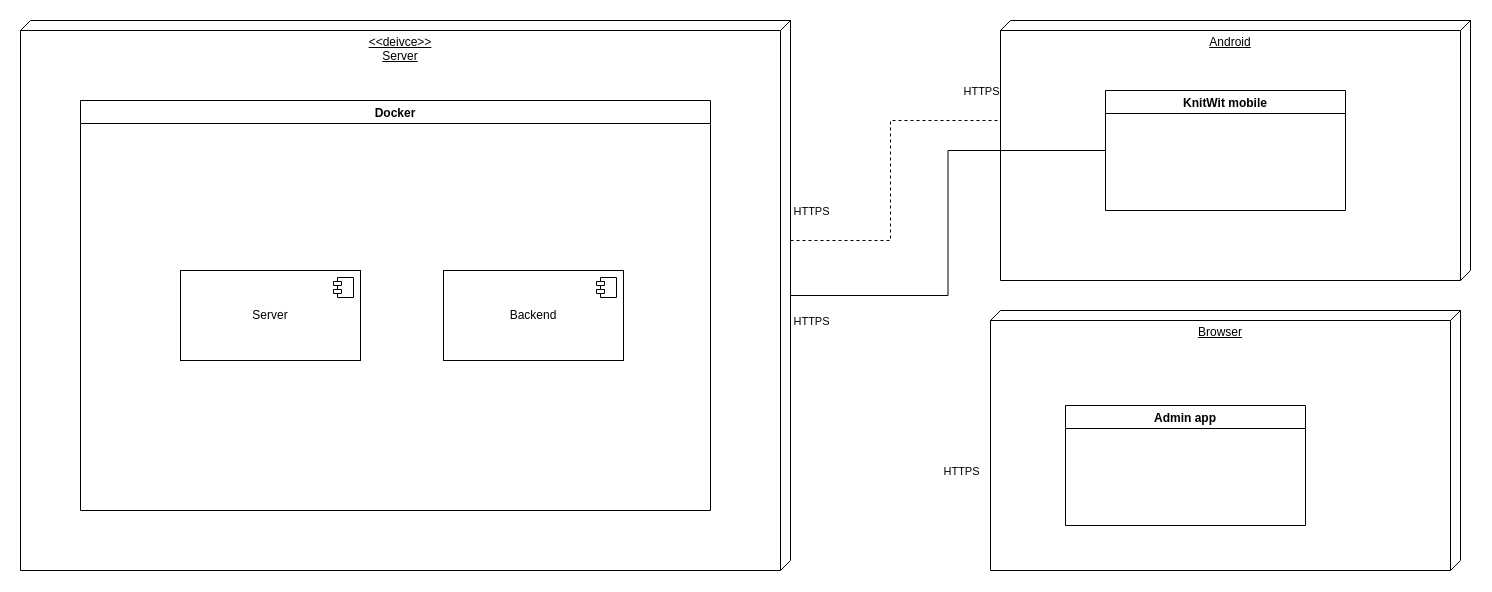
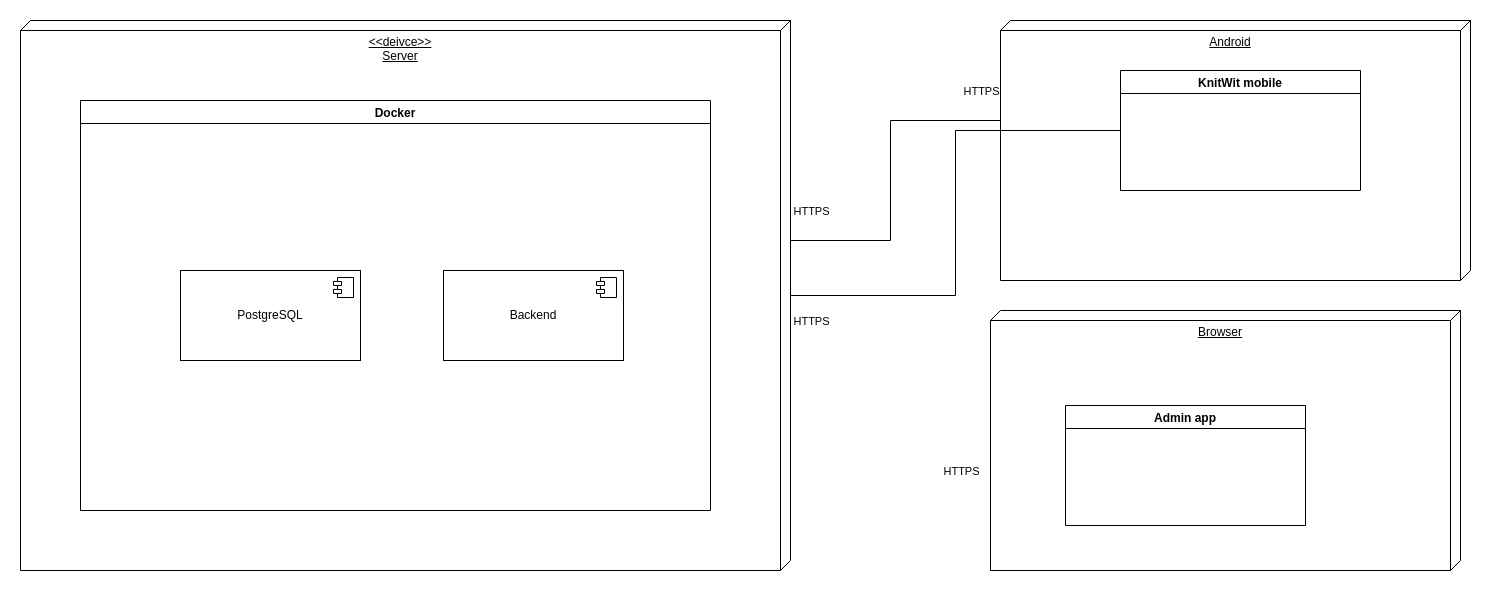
(1226, 151) -> (1241, 131)
(891, 176) -> (891, 176)
(271, 316) -> (271, 316)
